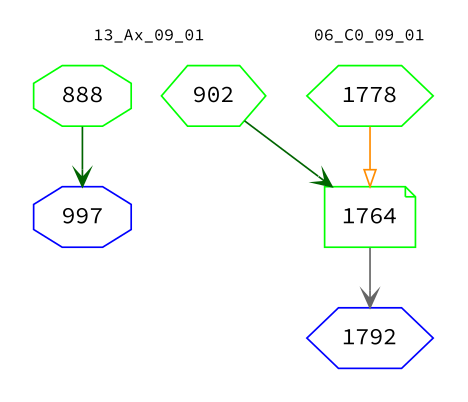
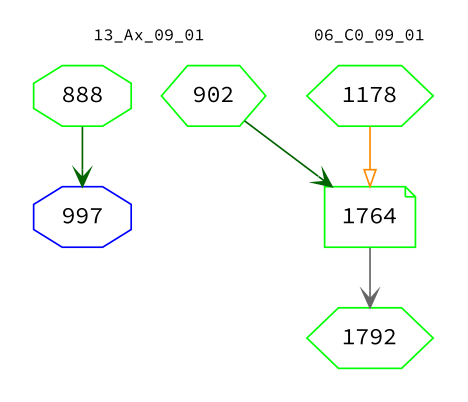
(370, 96) -> (370, 96)
(370, 338) -> (370, 338)
